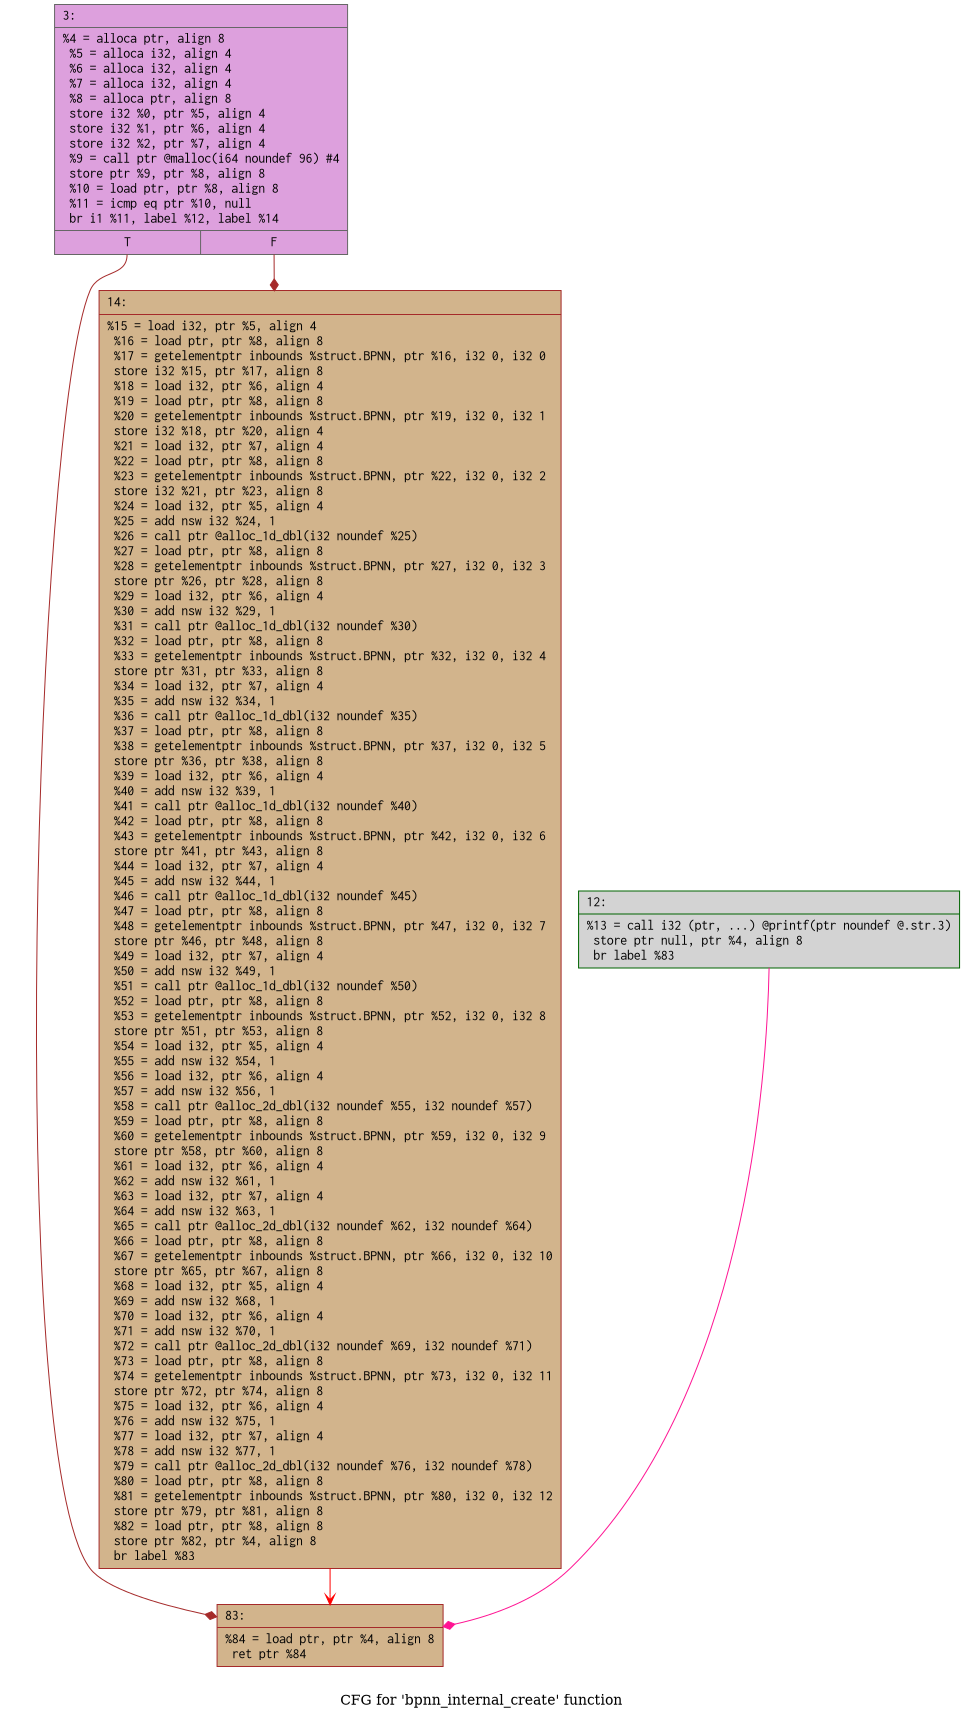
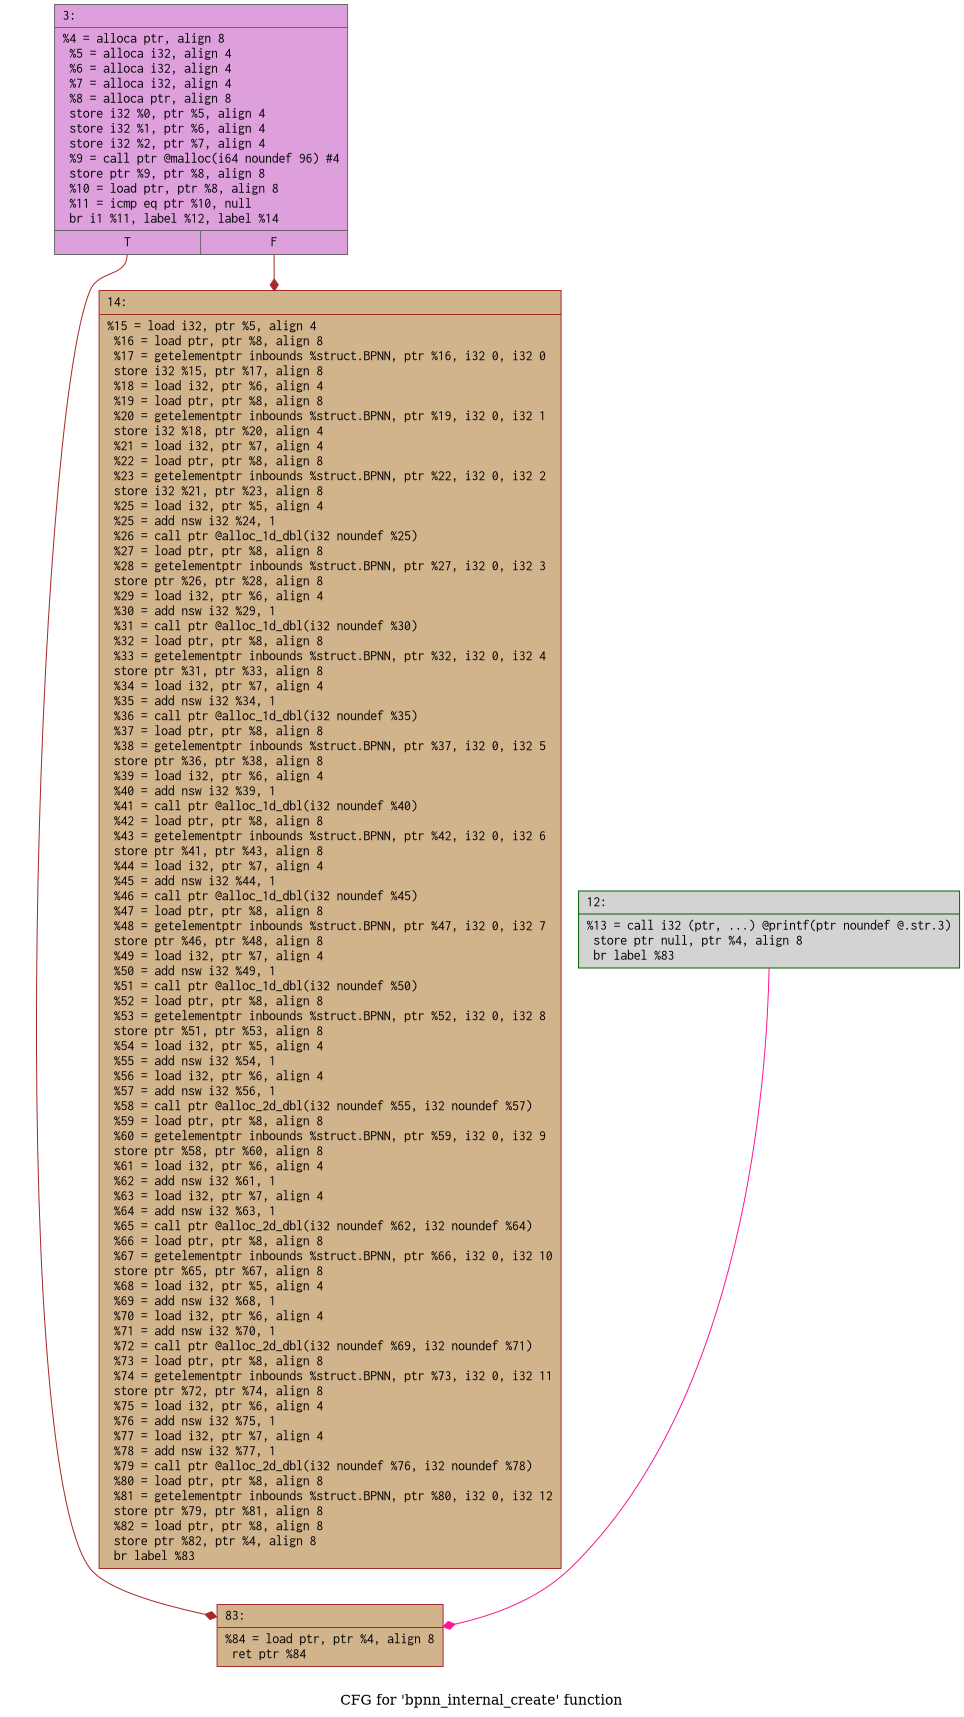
(216, 506) -> (216, 506)
(330, 1582) -> none
